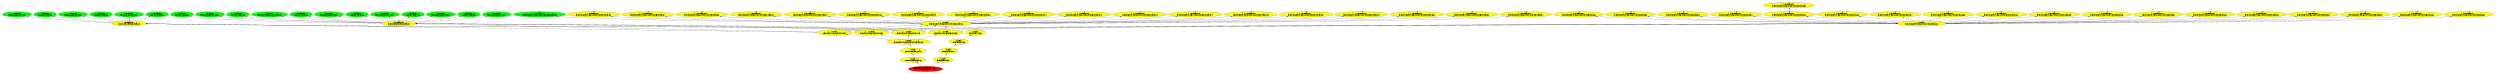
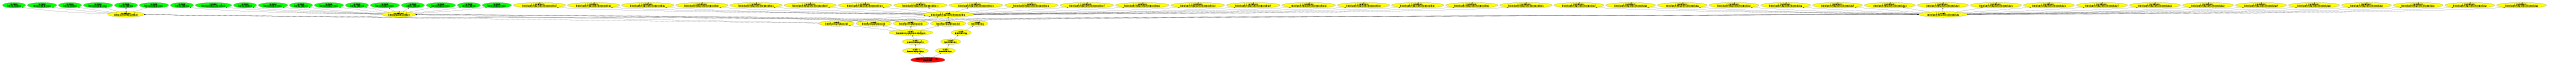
(1789, 10) -> (2131, 12)
(540, 14) -> (1472, 5)
(129, 23) -> (126, 14)
